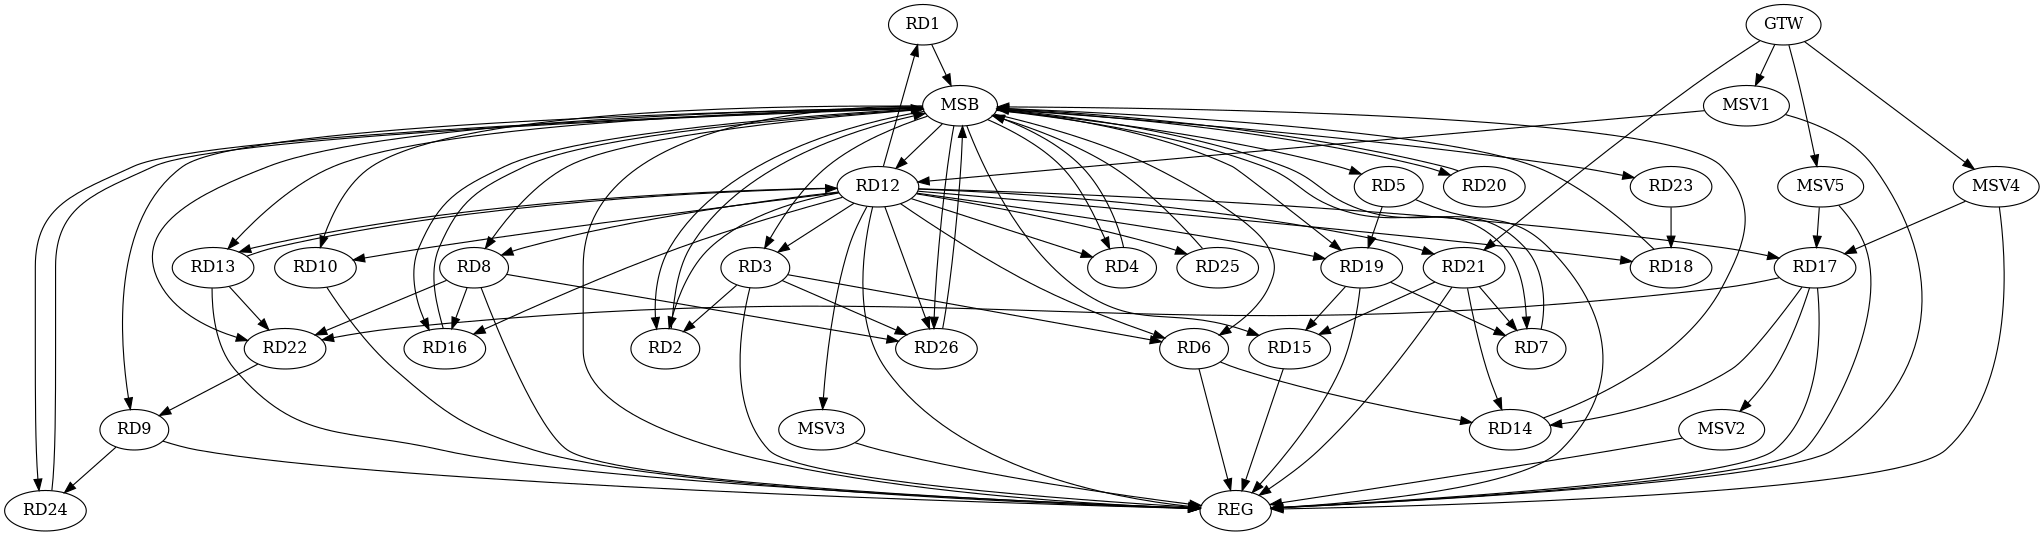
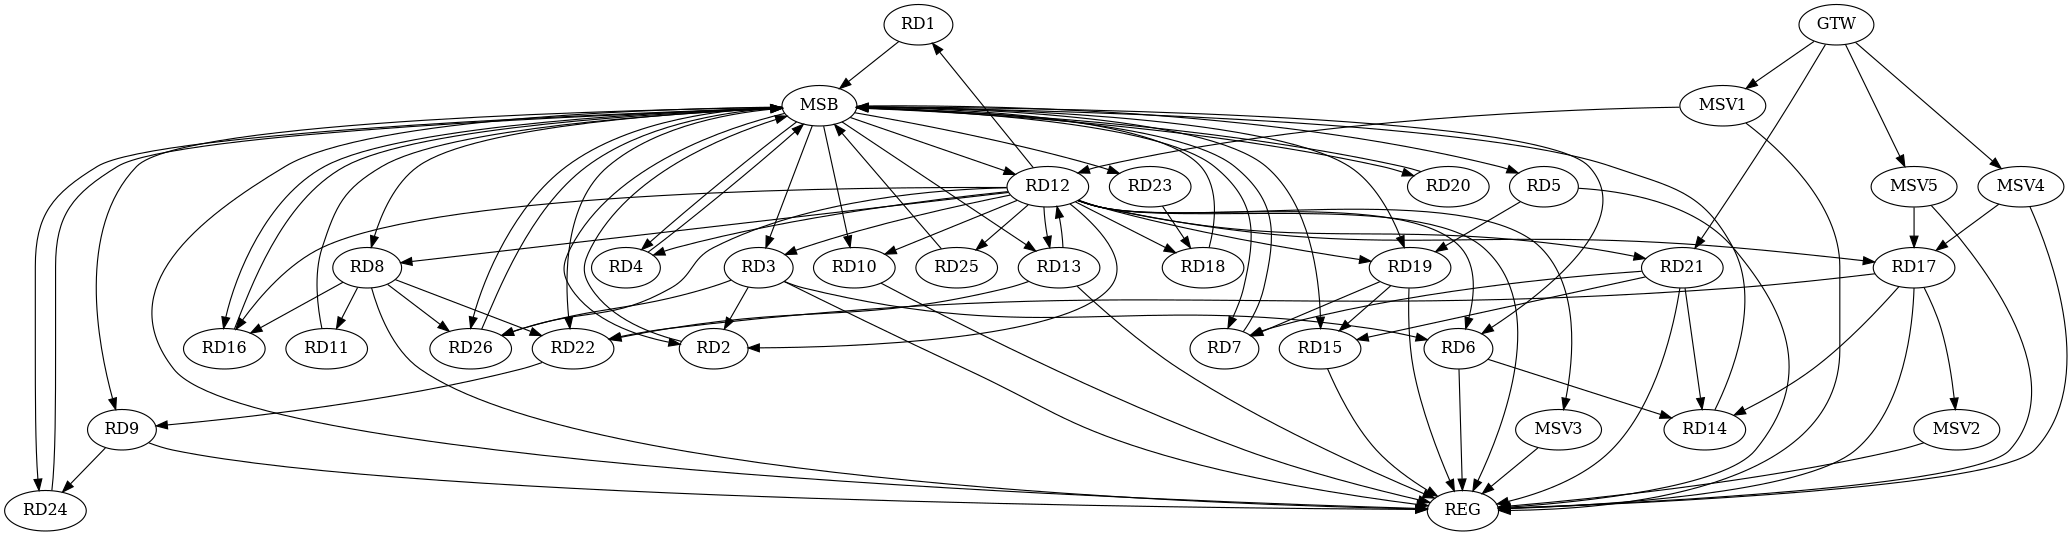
none -> (327, 349)
